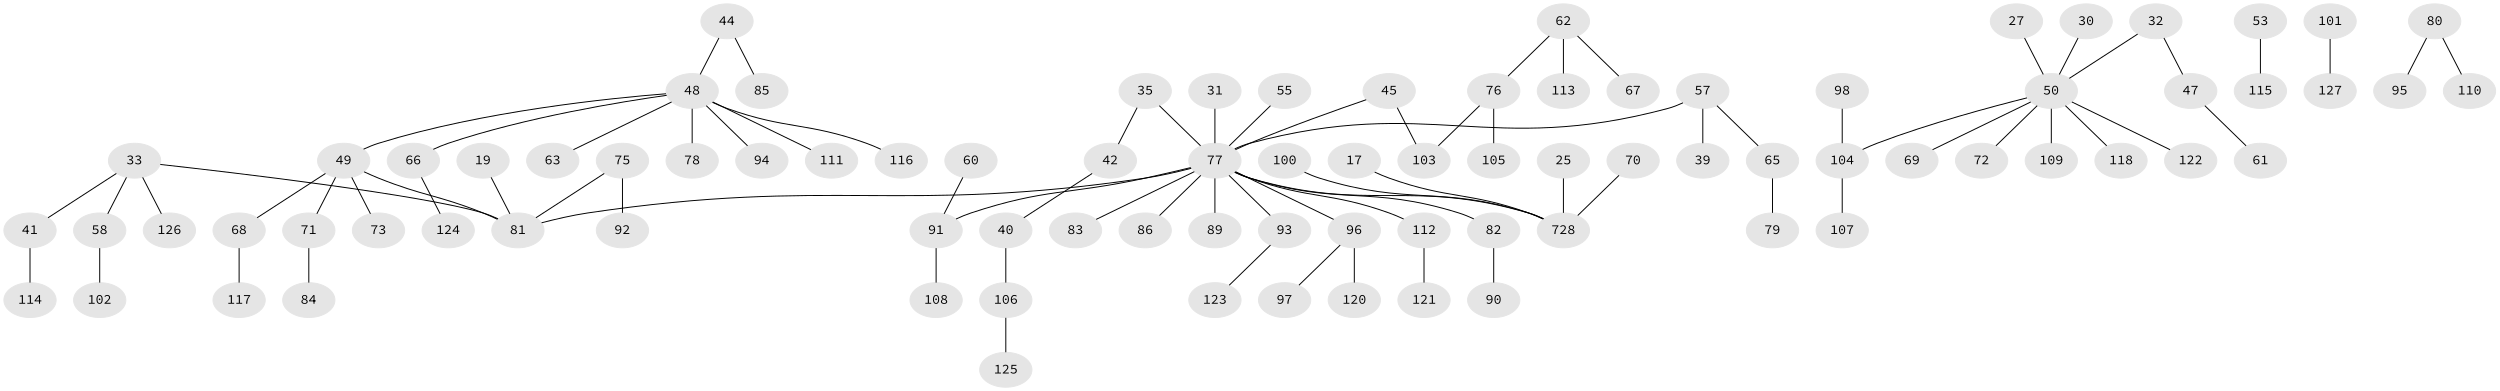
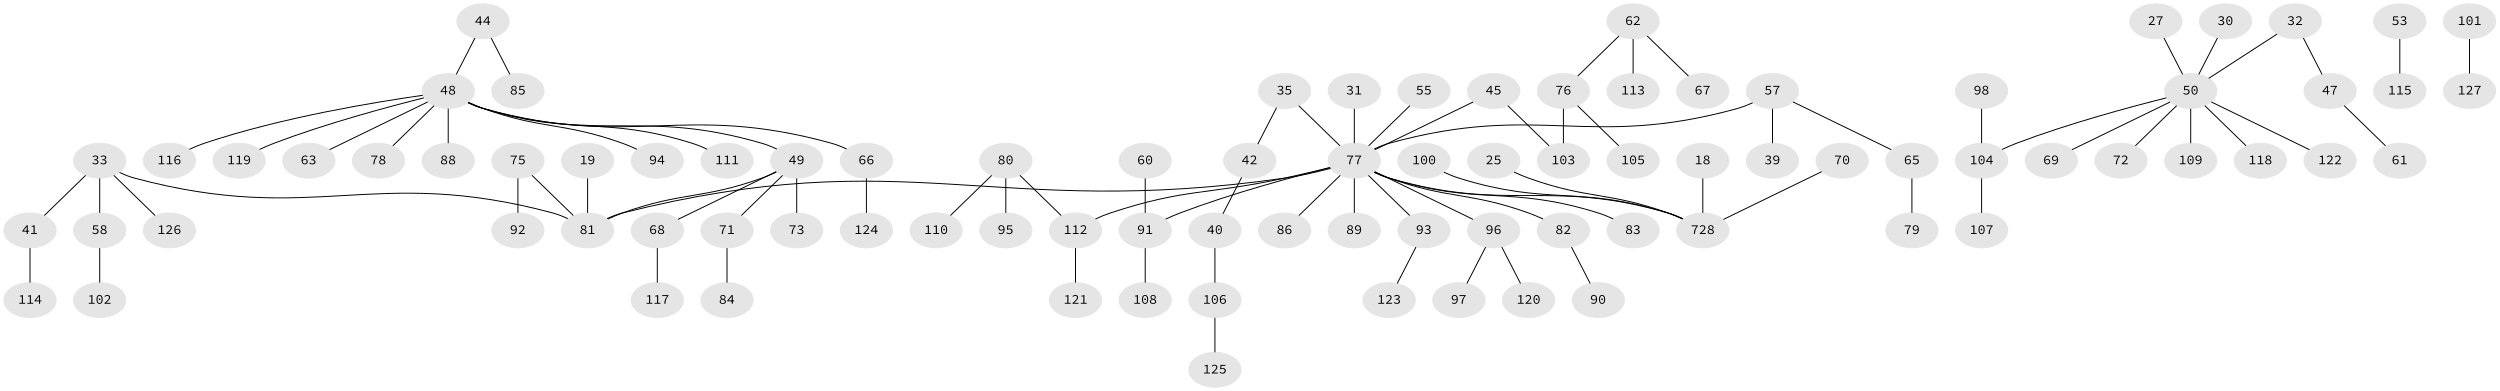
none -> (239, 161)
none -> (448, 161)
(1354, 161) -> (1703, 161)
none -> (1041, 195)
